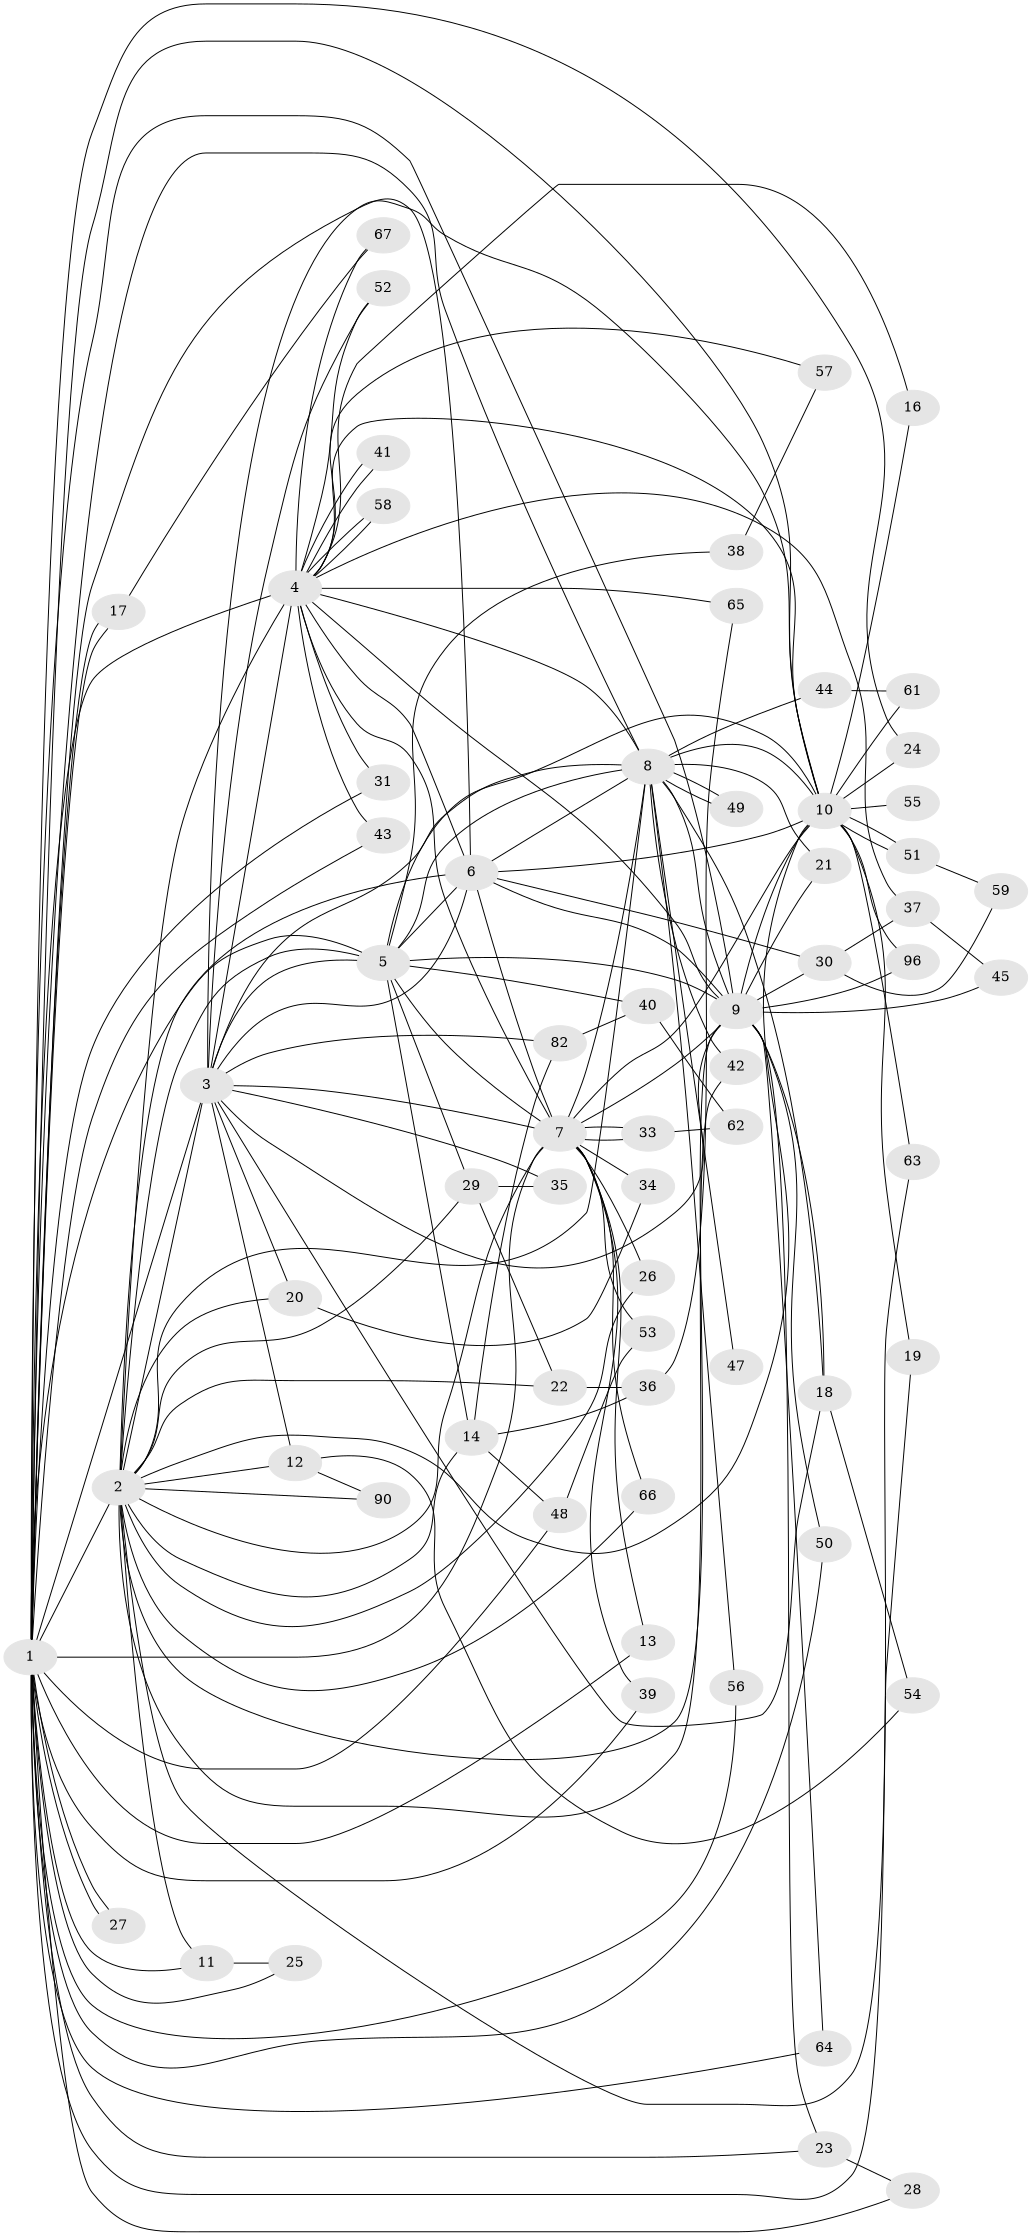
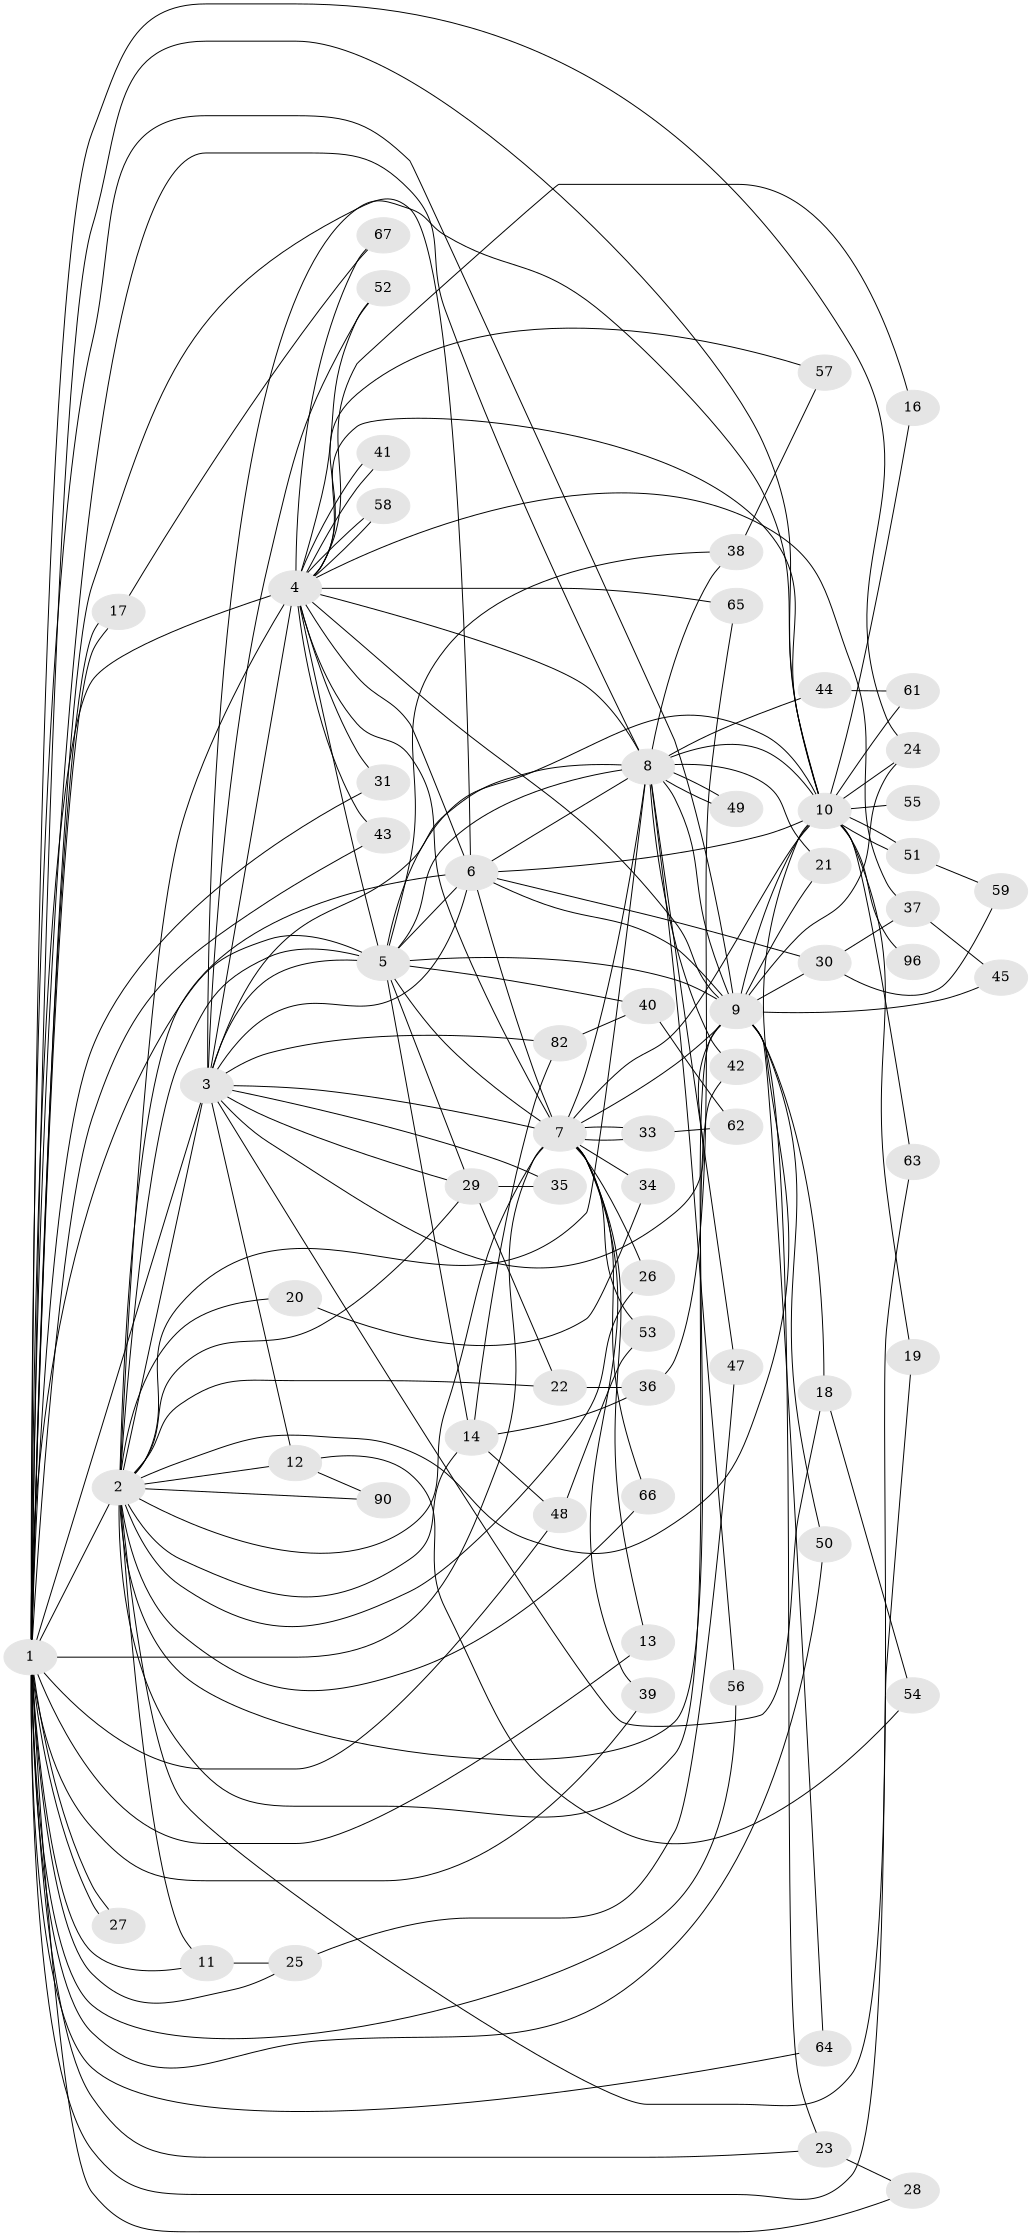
none -> (341, 793)
(829, 996) -> (849, 895)
(784, 1066) -> (677, 654)
(251, 1192) -> (335, 1144)
none -> (683, 1807)
